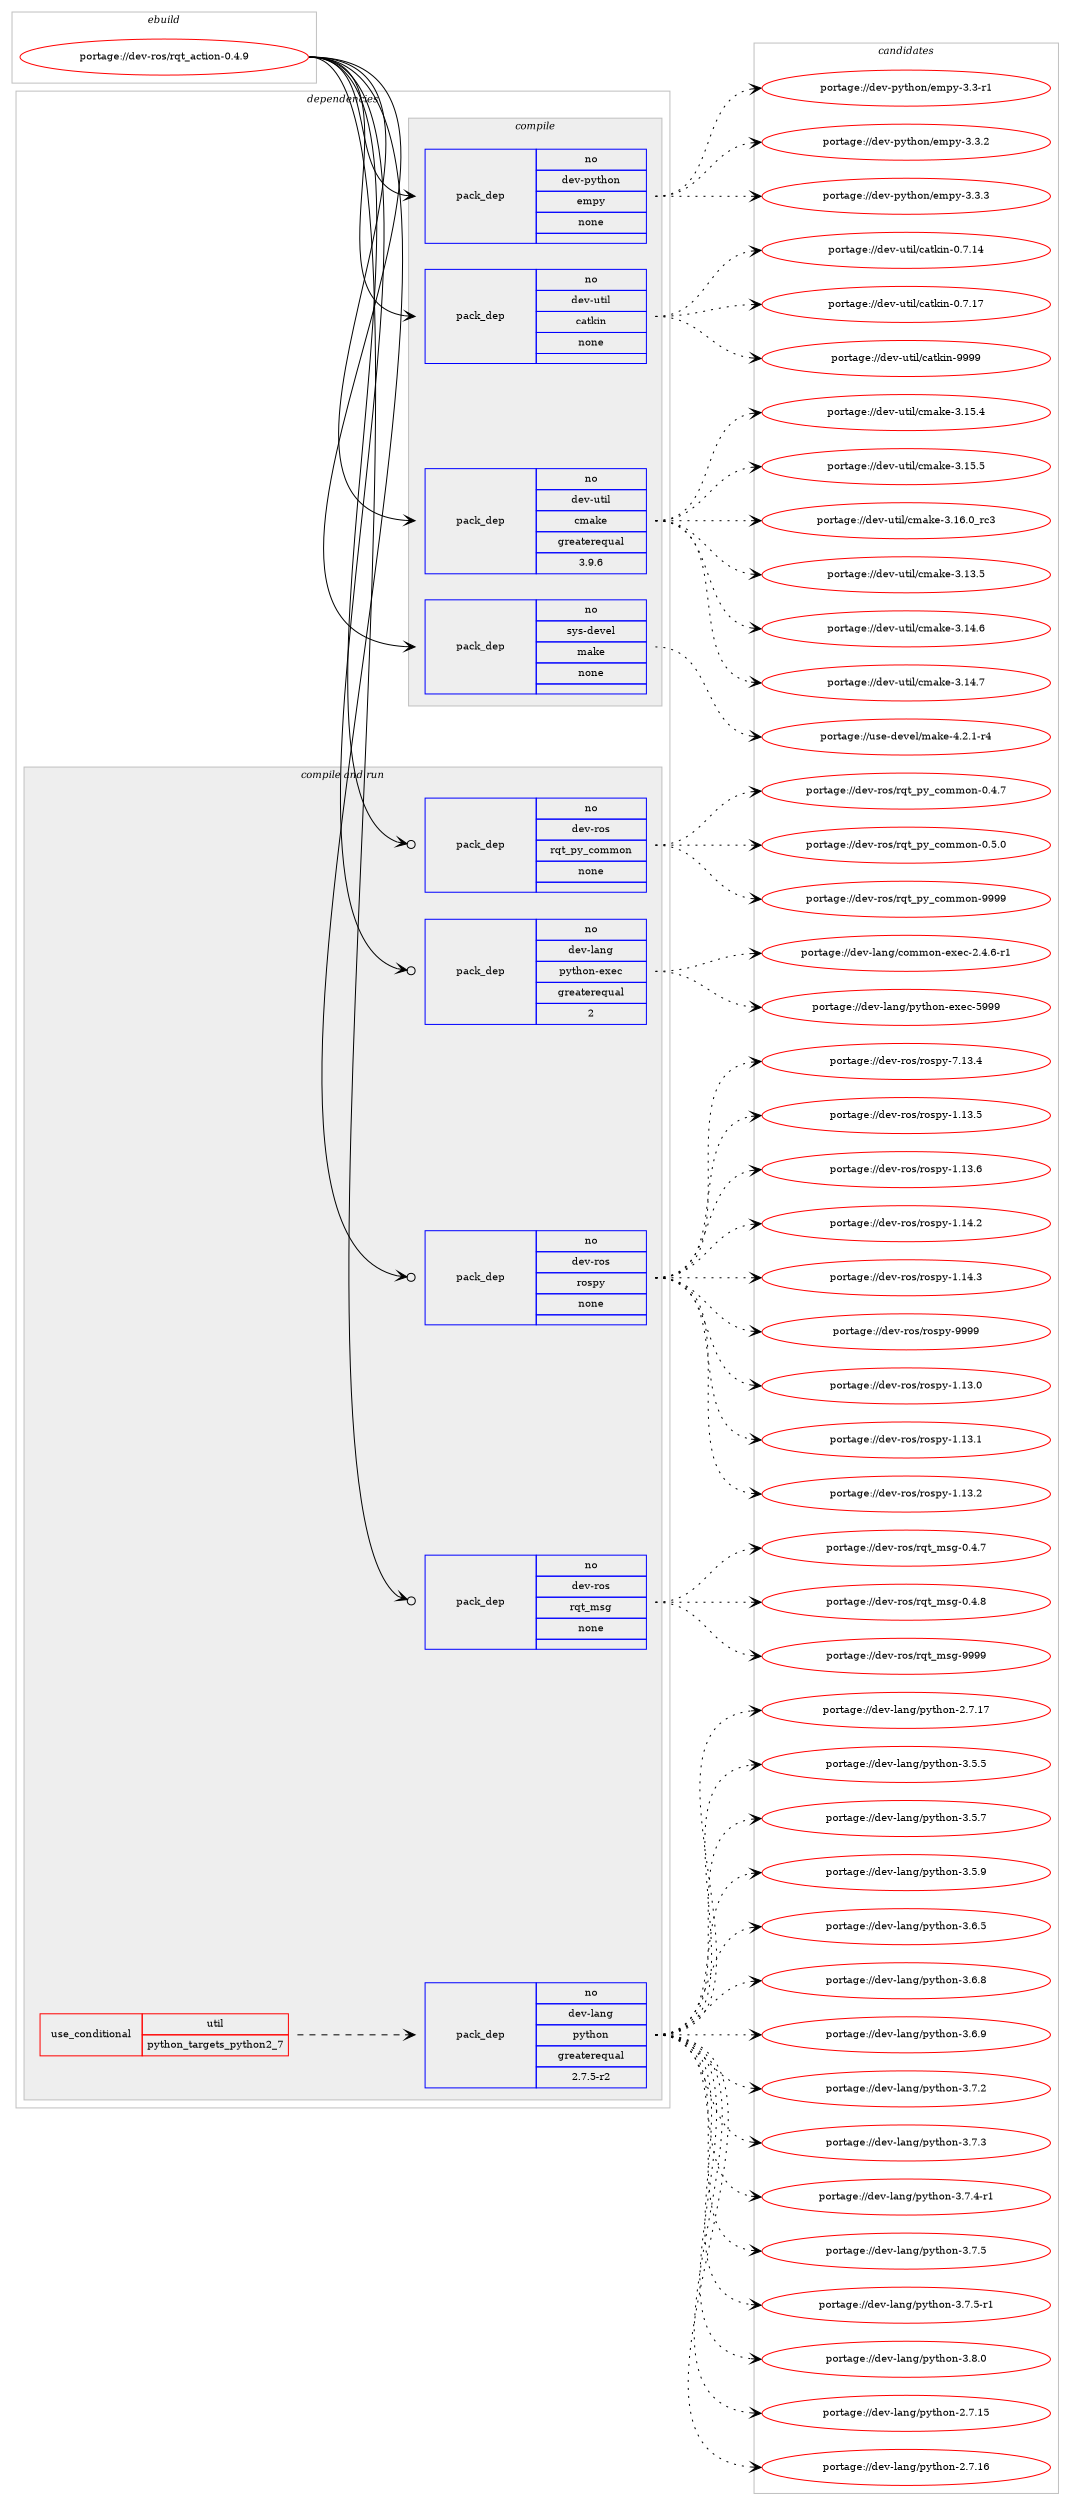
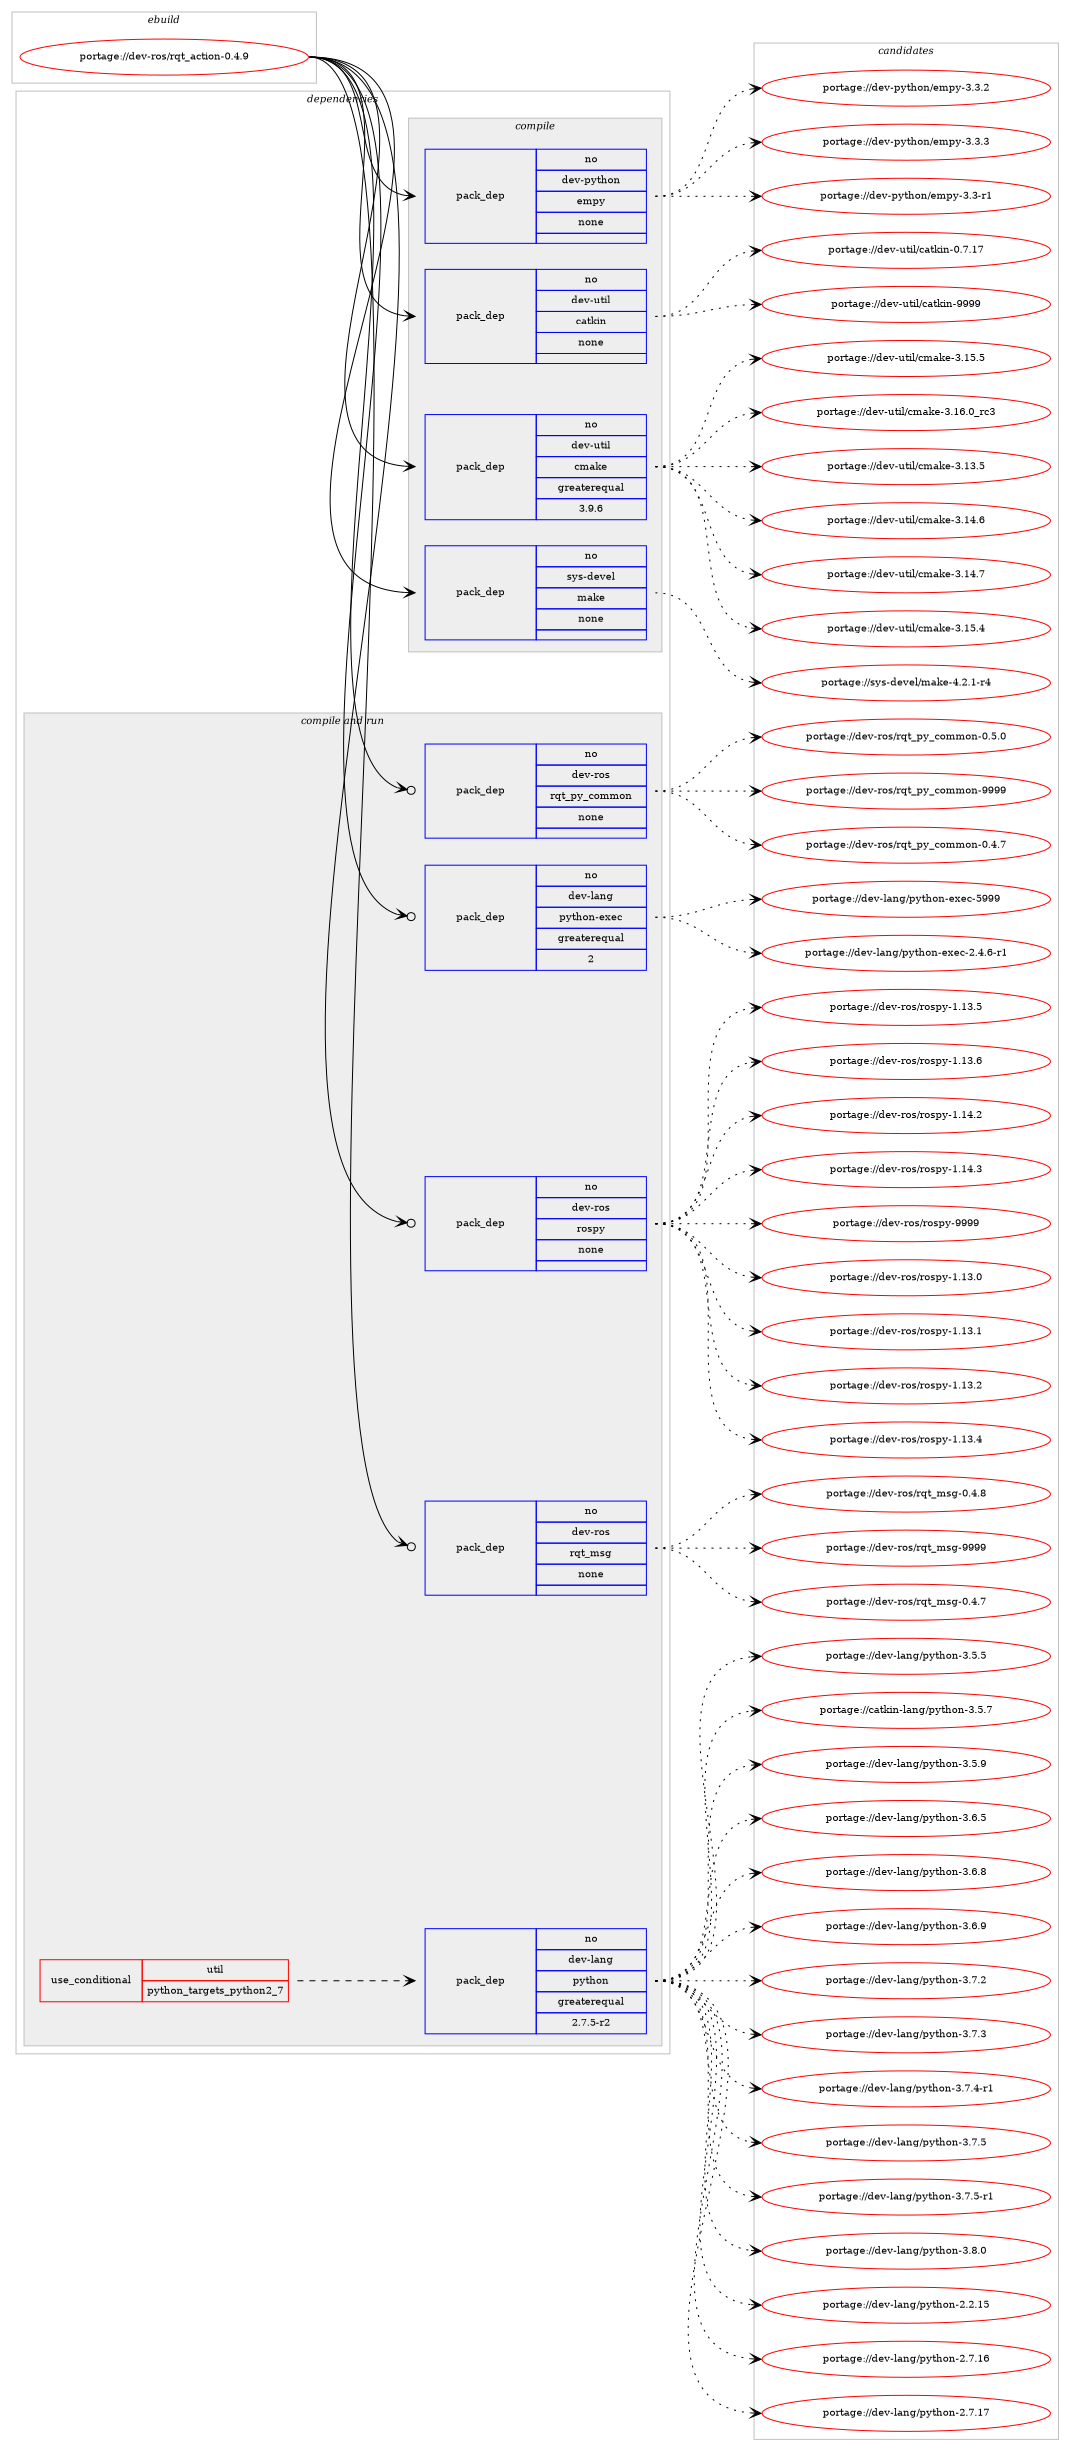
(906, 250) -> none
(906, 737) -> (906, 683)
(906, 953) -> (906, 953)
(906, 1061) -> (906, 1440)
(906, 1819) -> (906, 1710)
(906, 2413) -> (906, 2305)
